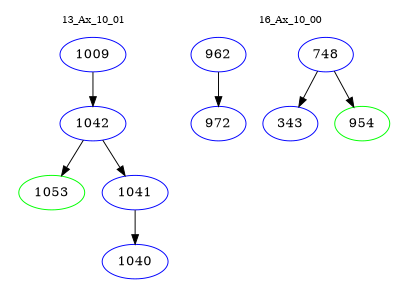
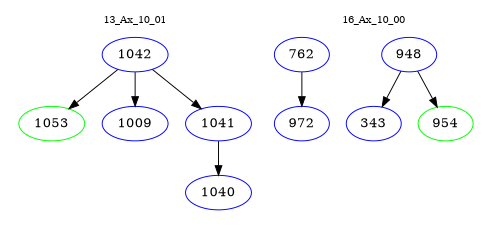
(218, 55) -> (302, 55)
(326, 55) -> (409, 55)
(93, 84) -> (135, 84)
